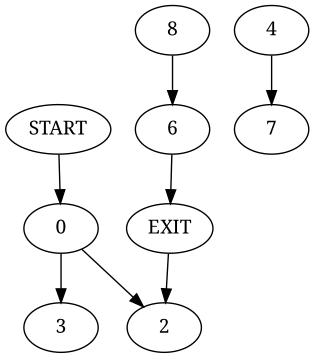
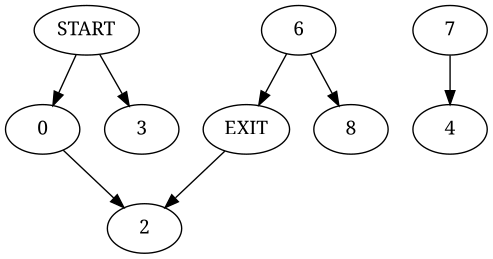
(173, 73) -> (321, 74)
(272, 73) -> (450, 73)
(61, 271) -> (111, 74)
